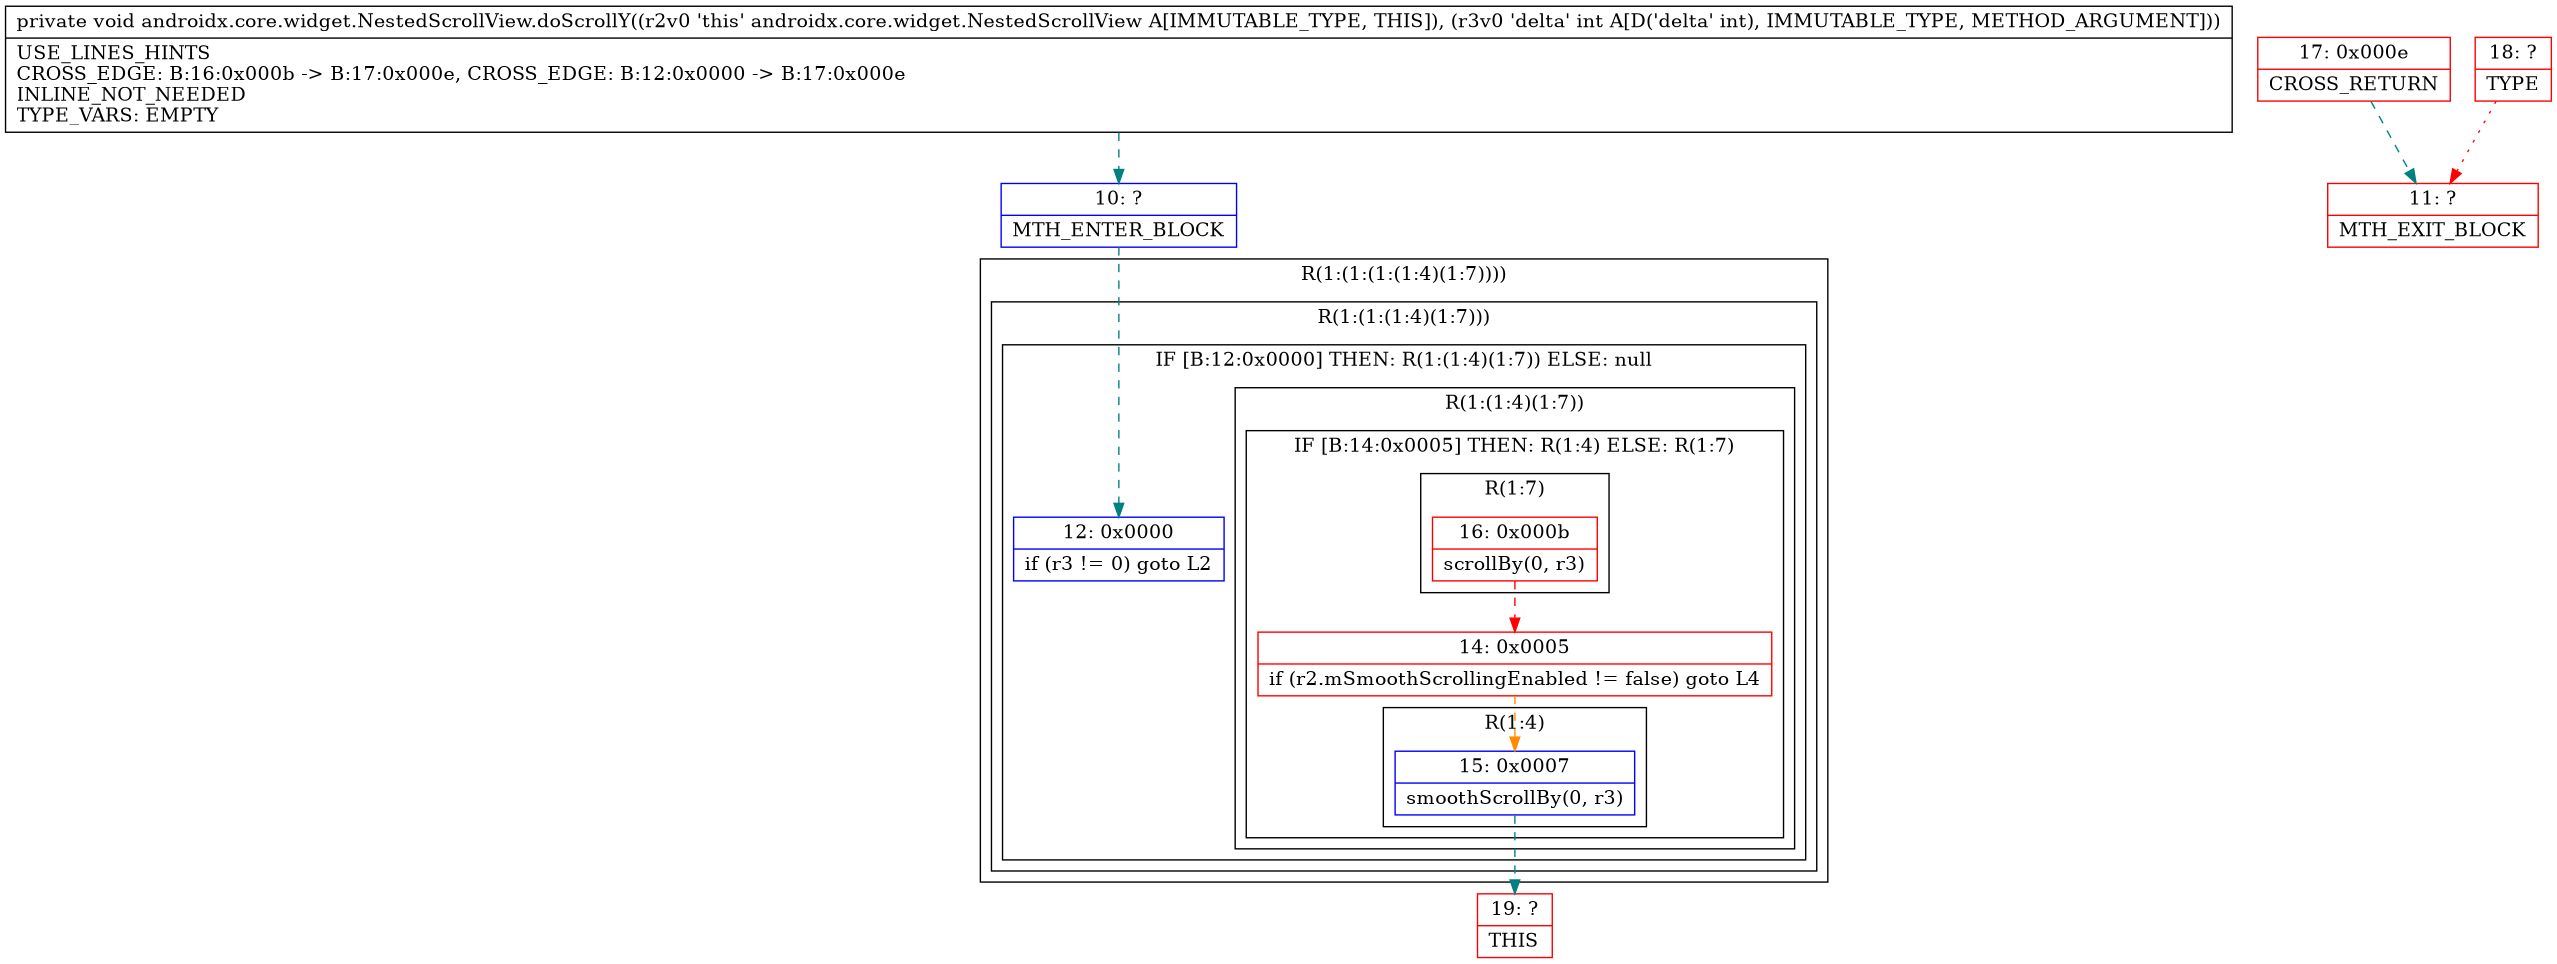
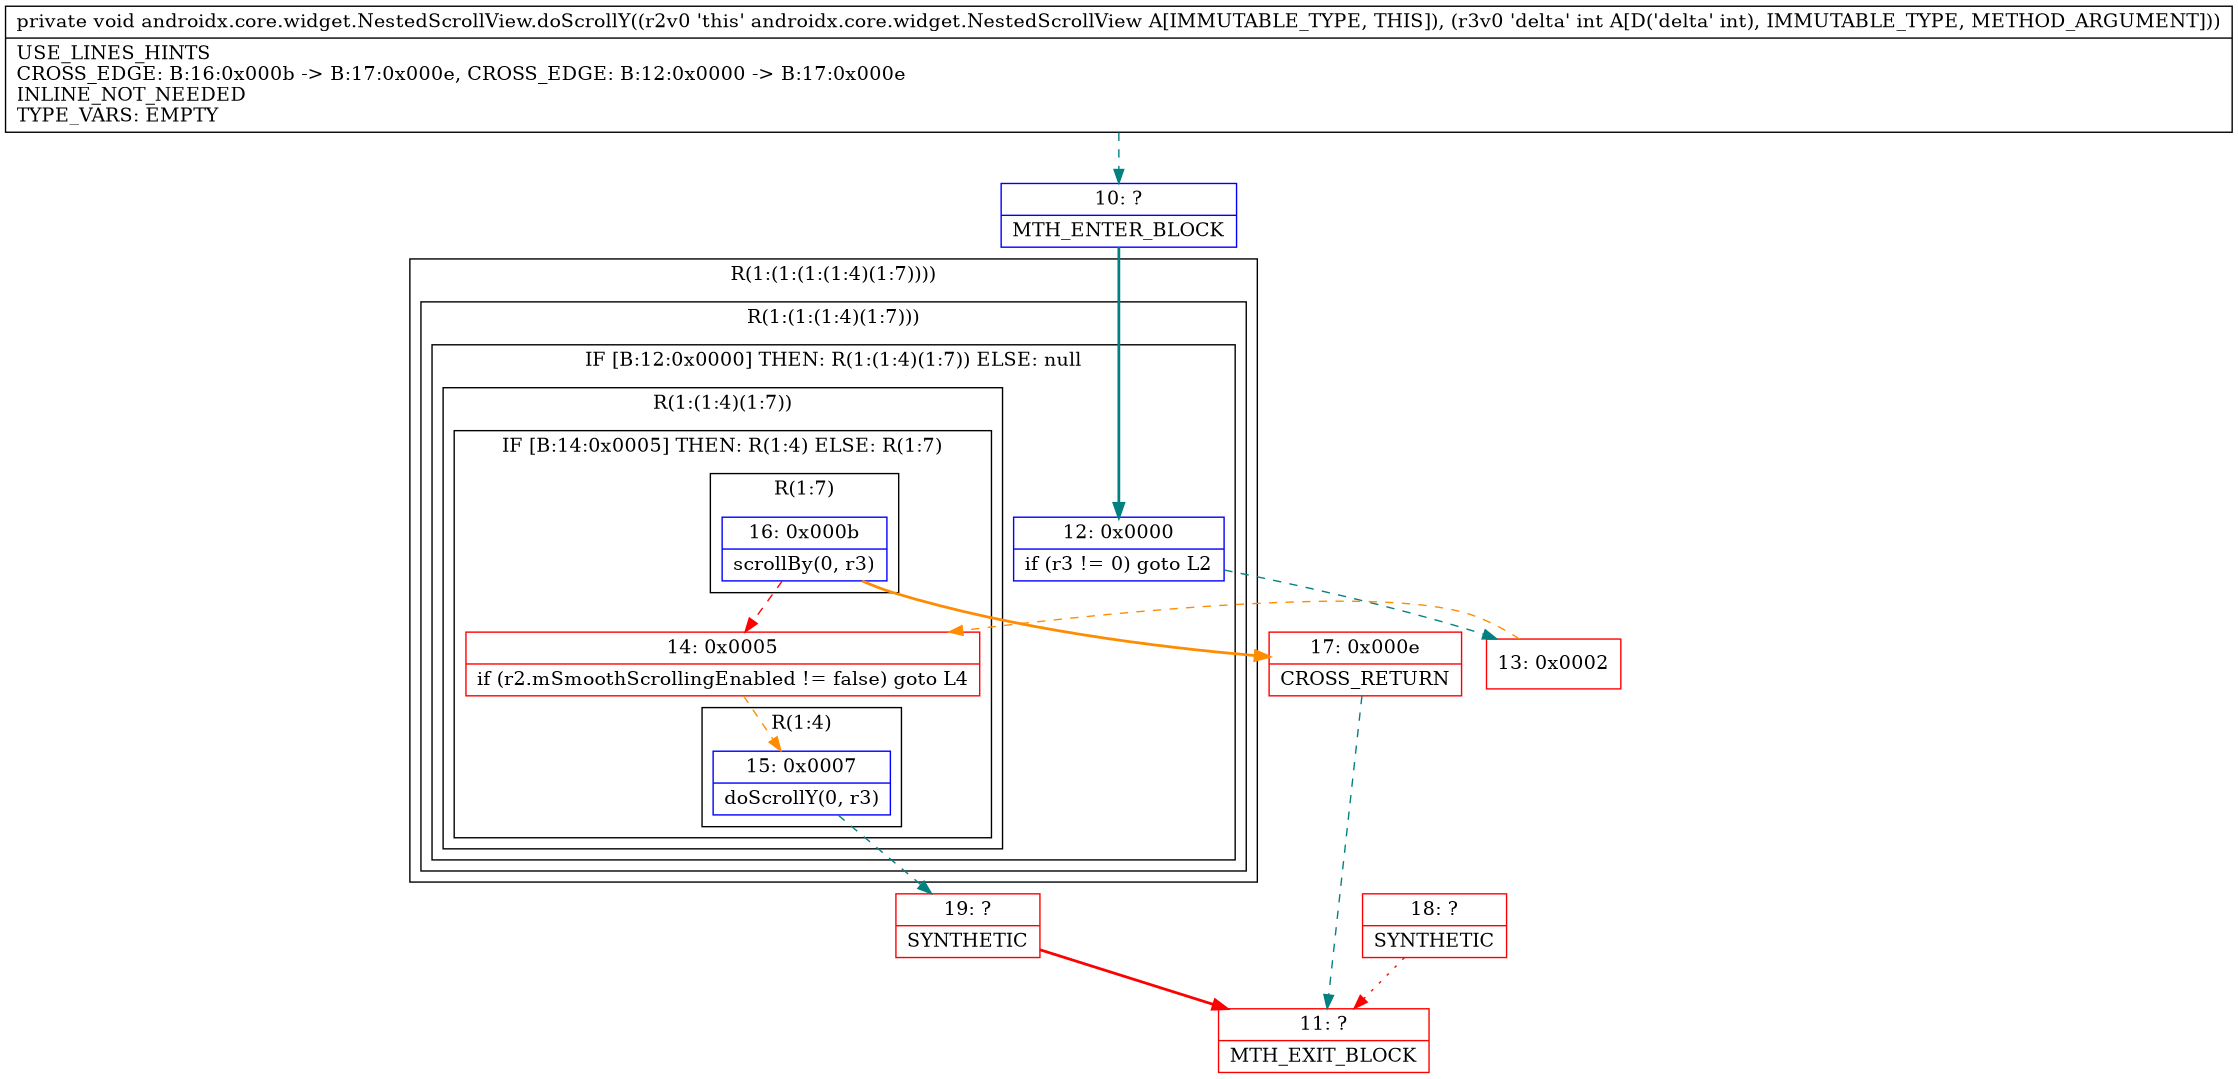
(2513, 84) -> (1435, 941)
(1119, 375) -> (1119, 375)
(1515, 549) -> (805, 549)
none -> (1056, 630)
none -> (1554, 664)
(1515, 798) -> (802, 798)
(1514, 941) -> (968, 941)
none -> (1127, 977)
